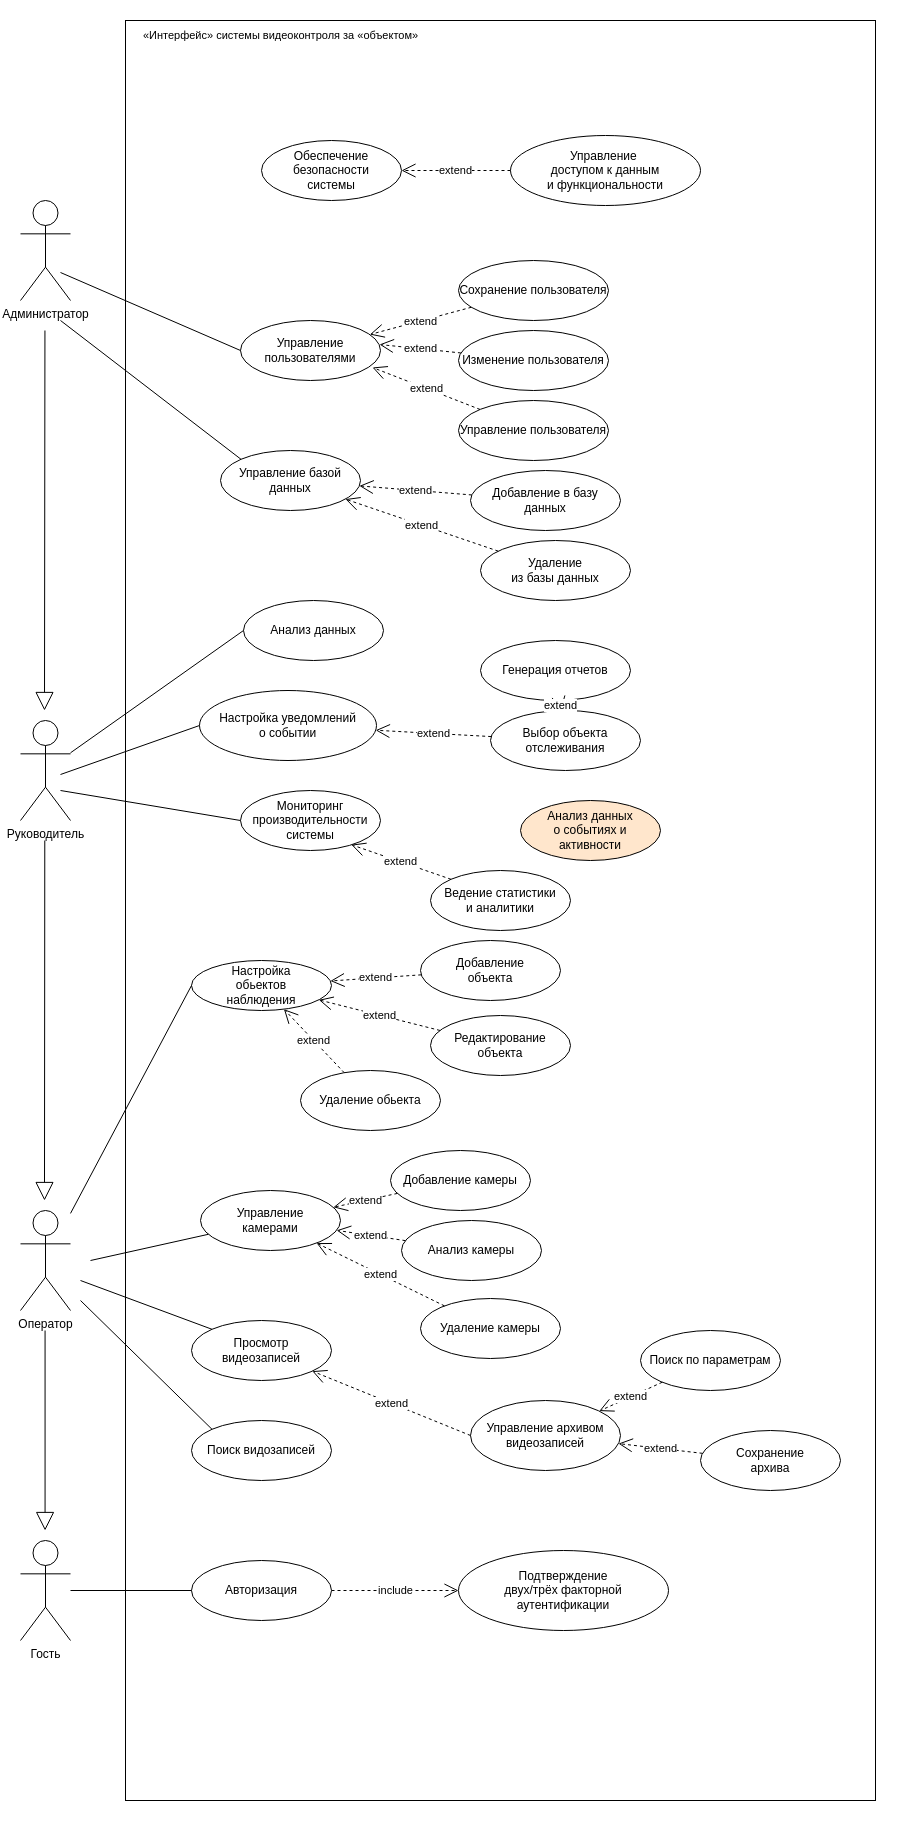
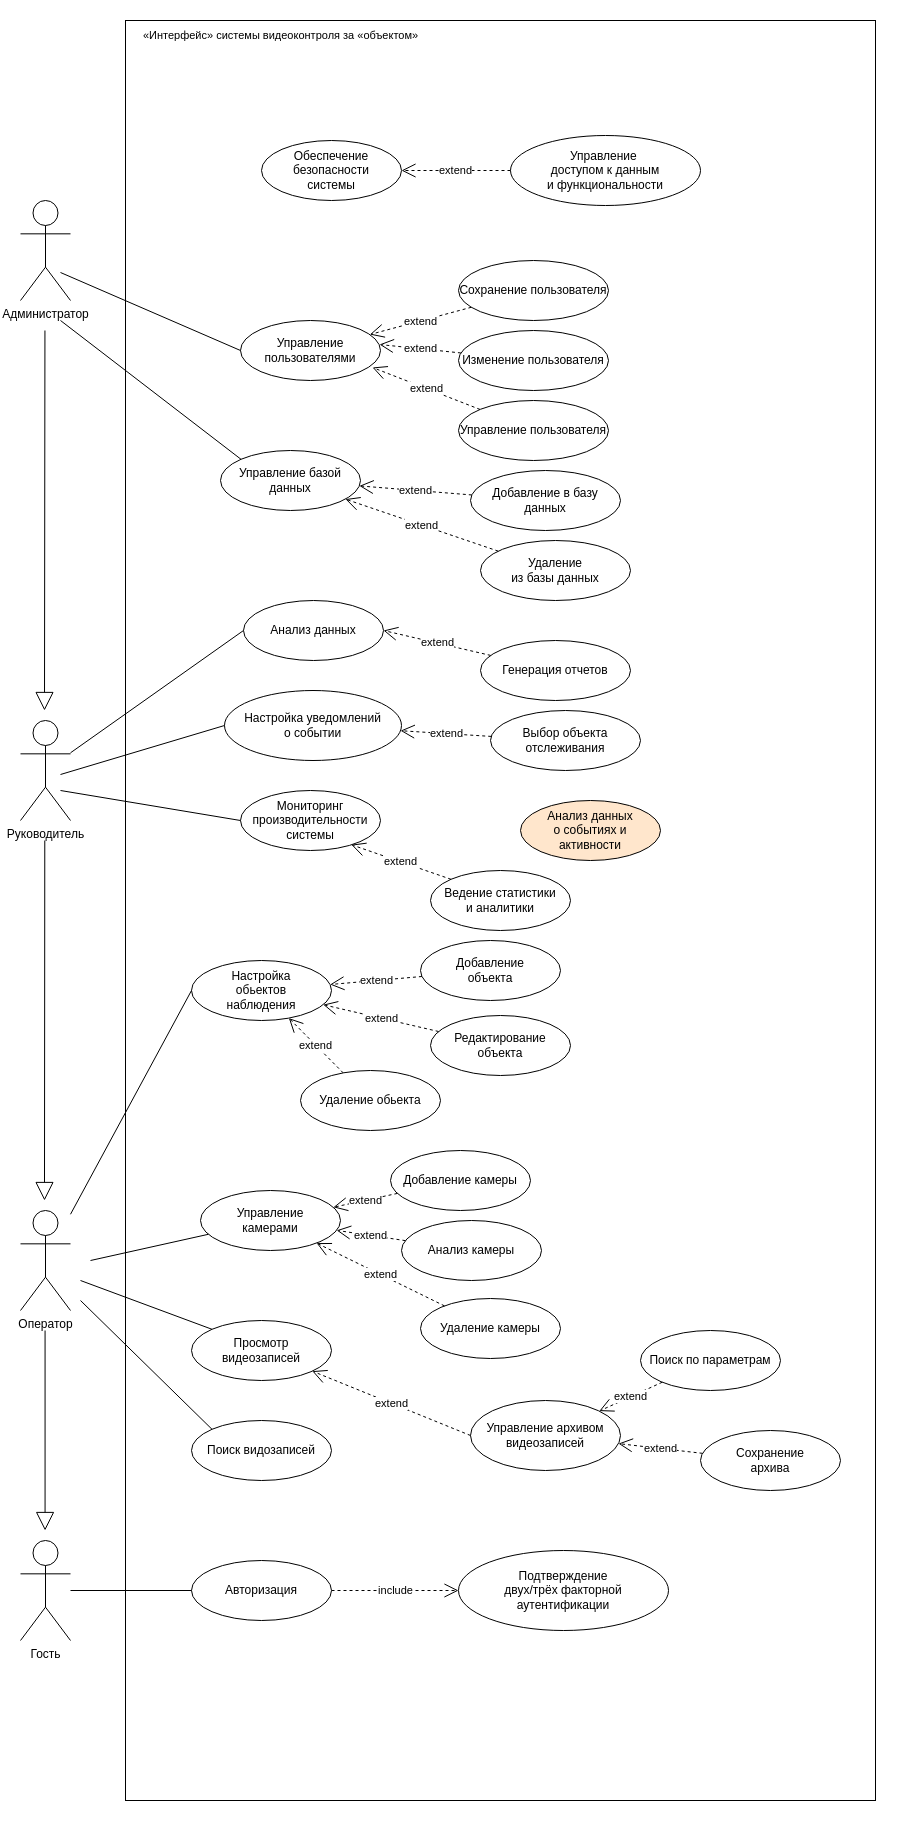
(560, 704) -> (439, 643)
(288, 726) -> (313, 726)
(262, 986) -> (262, 991)
